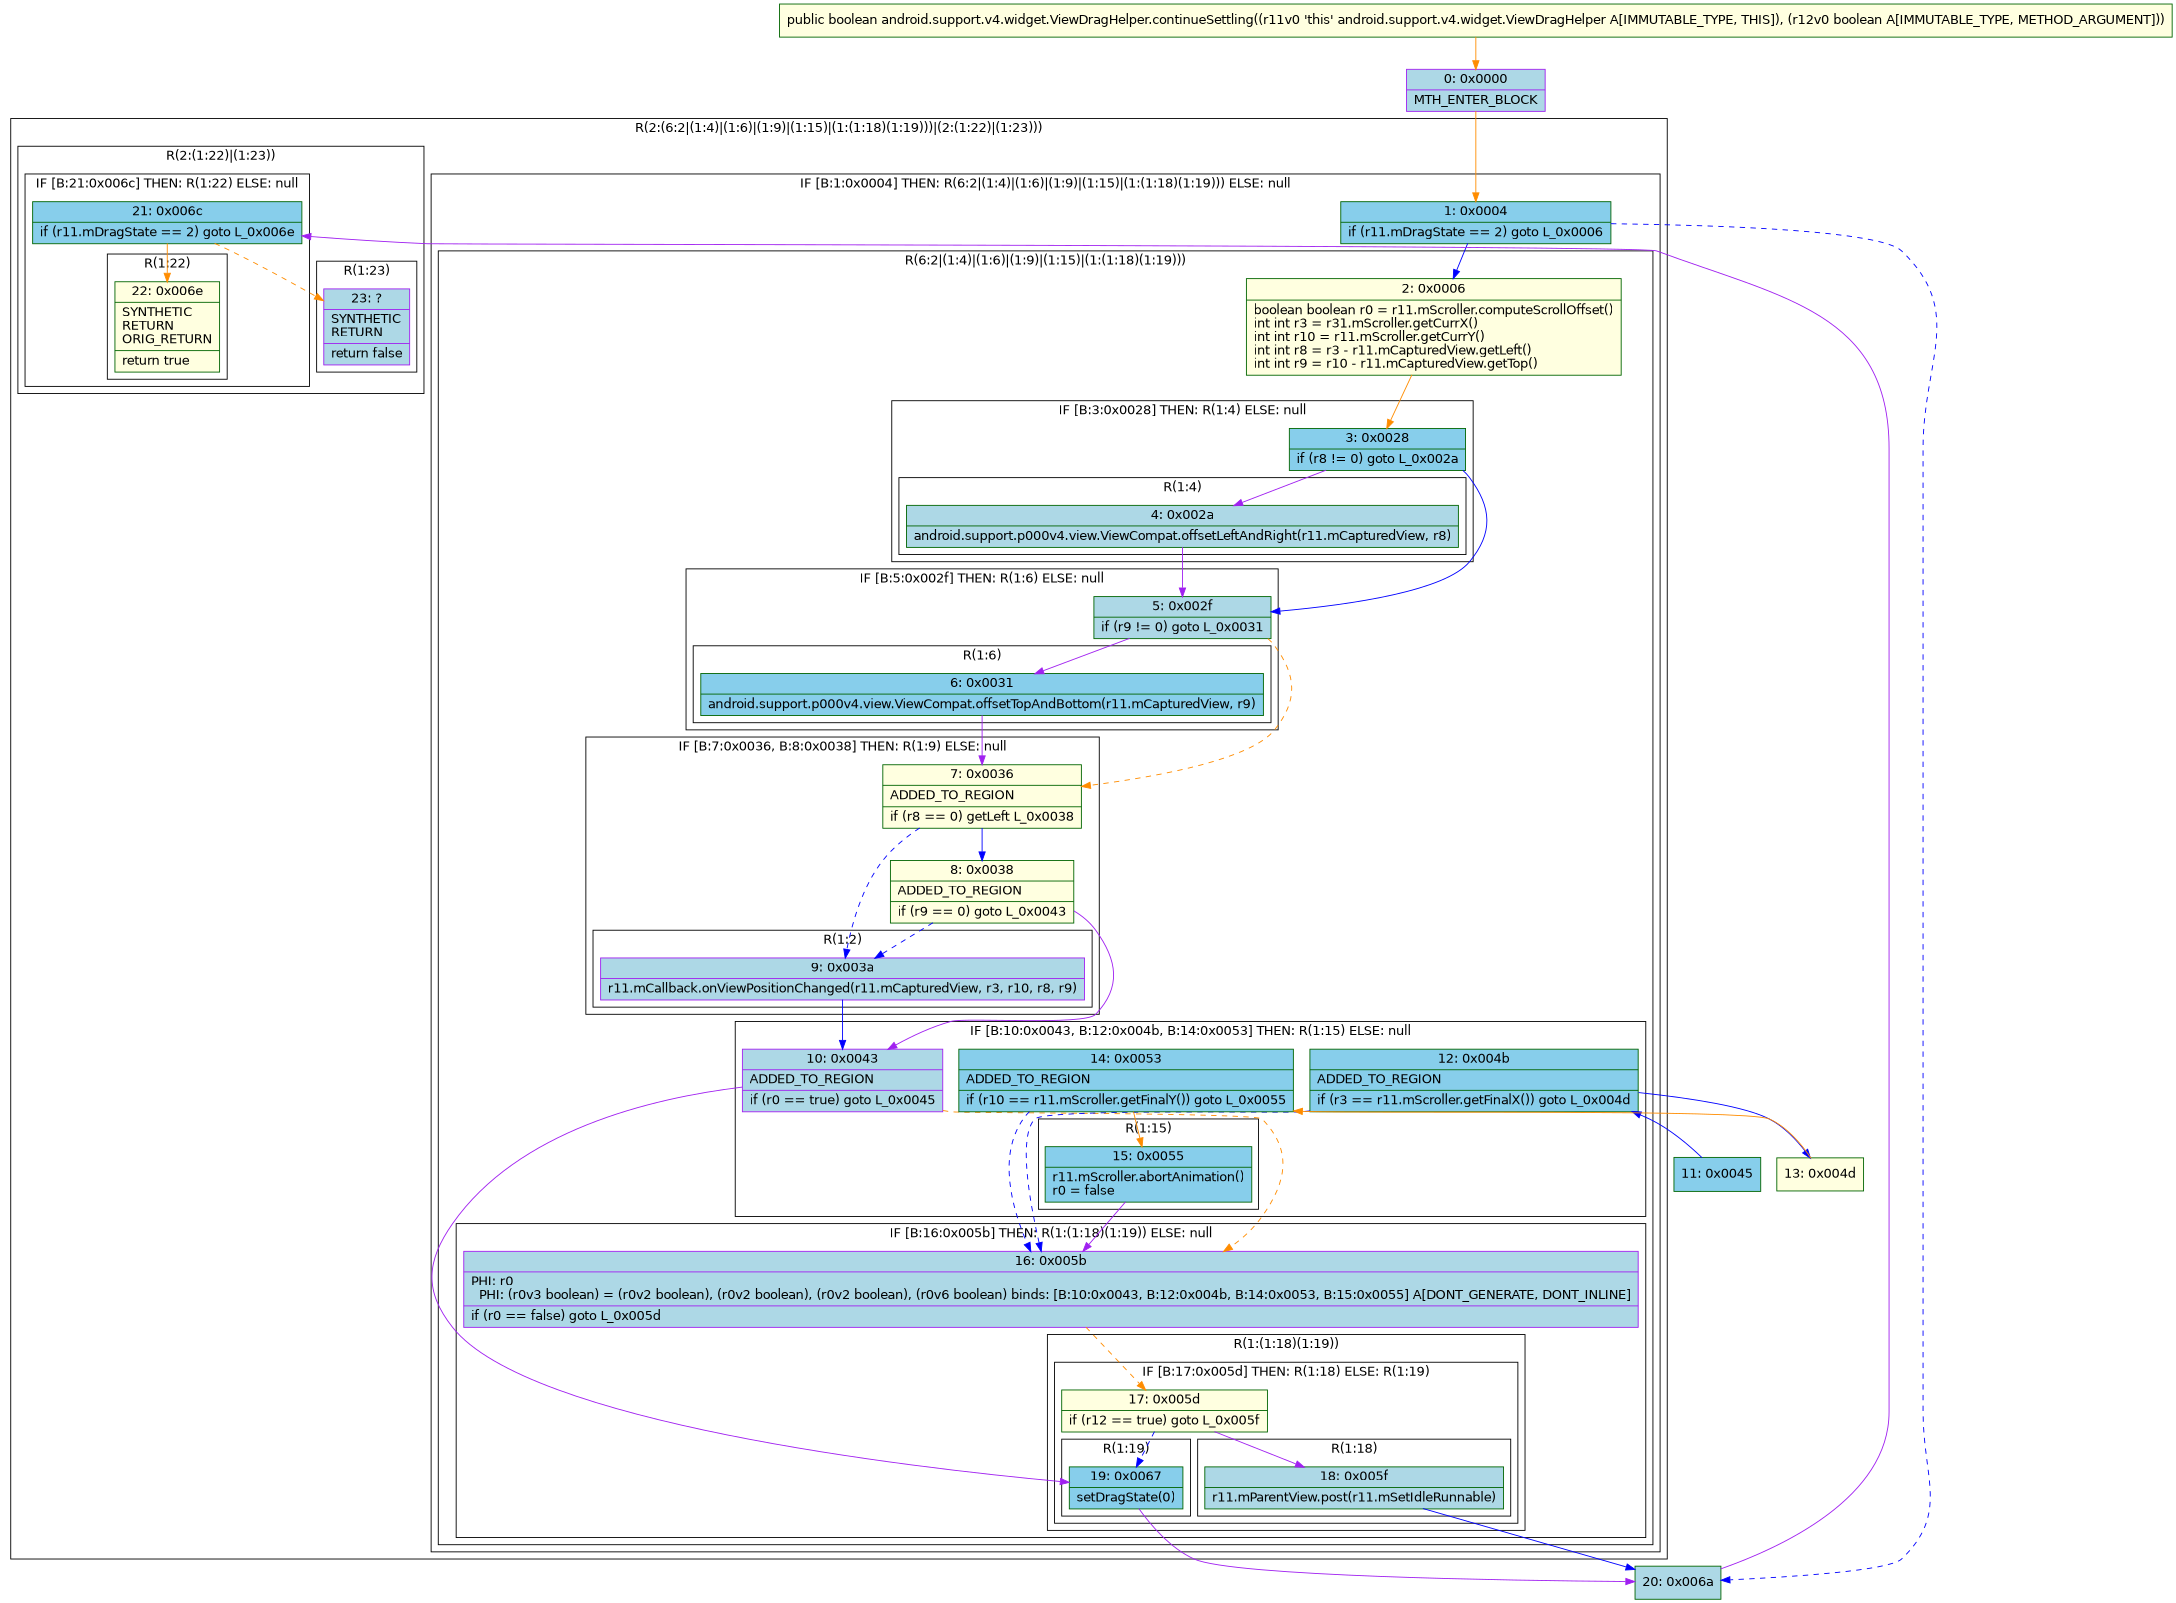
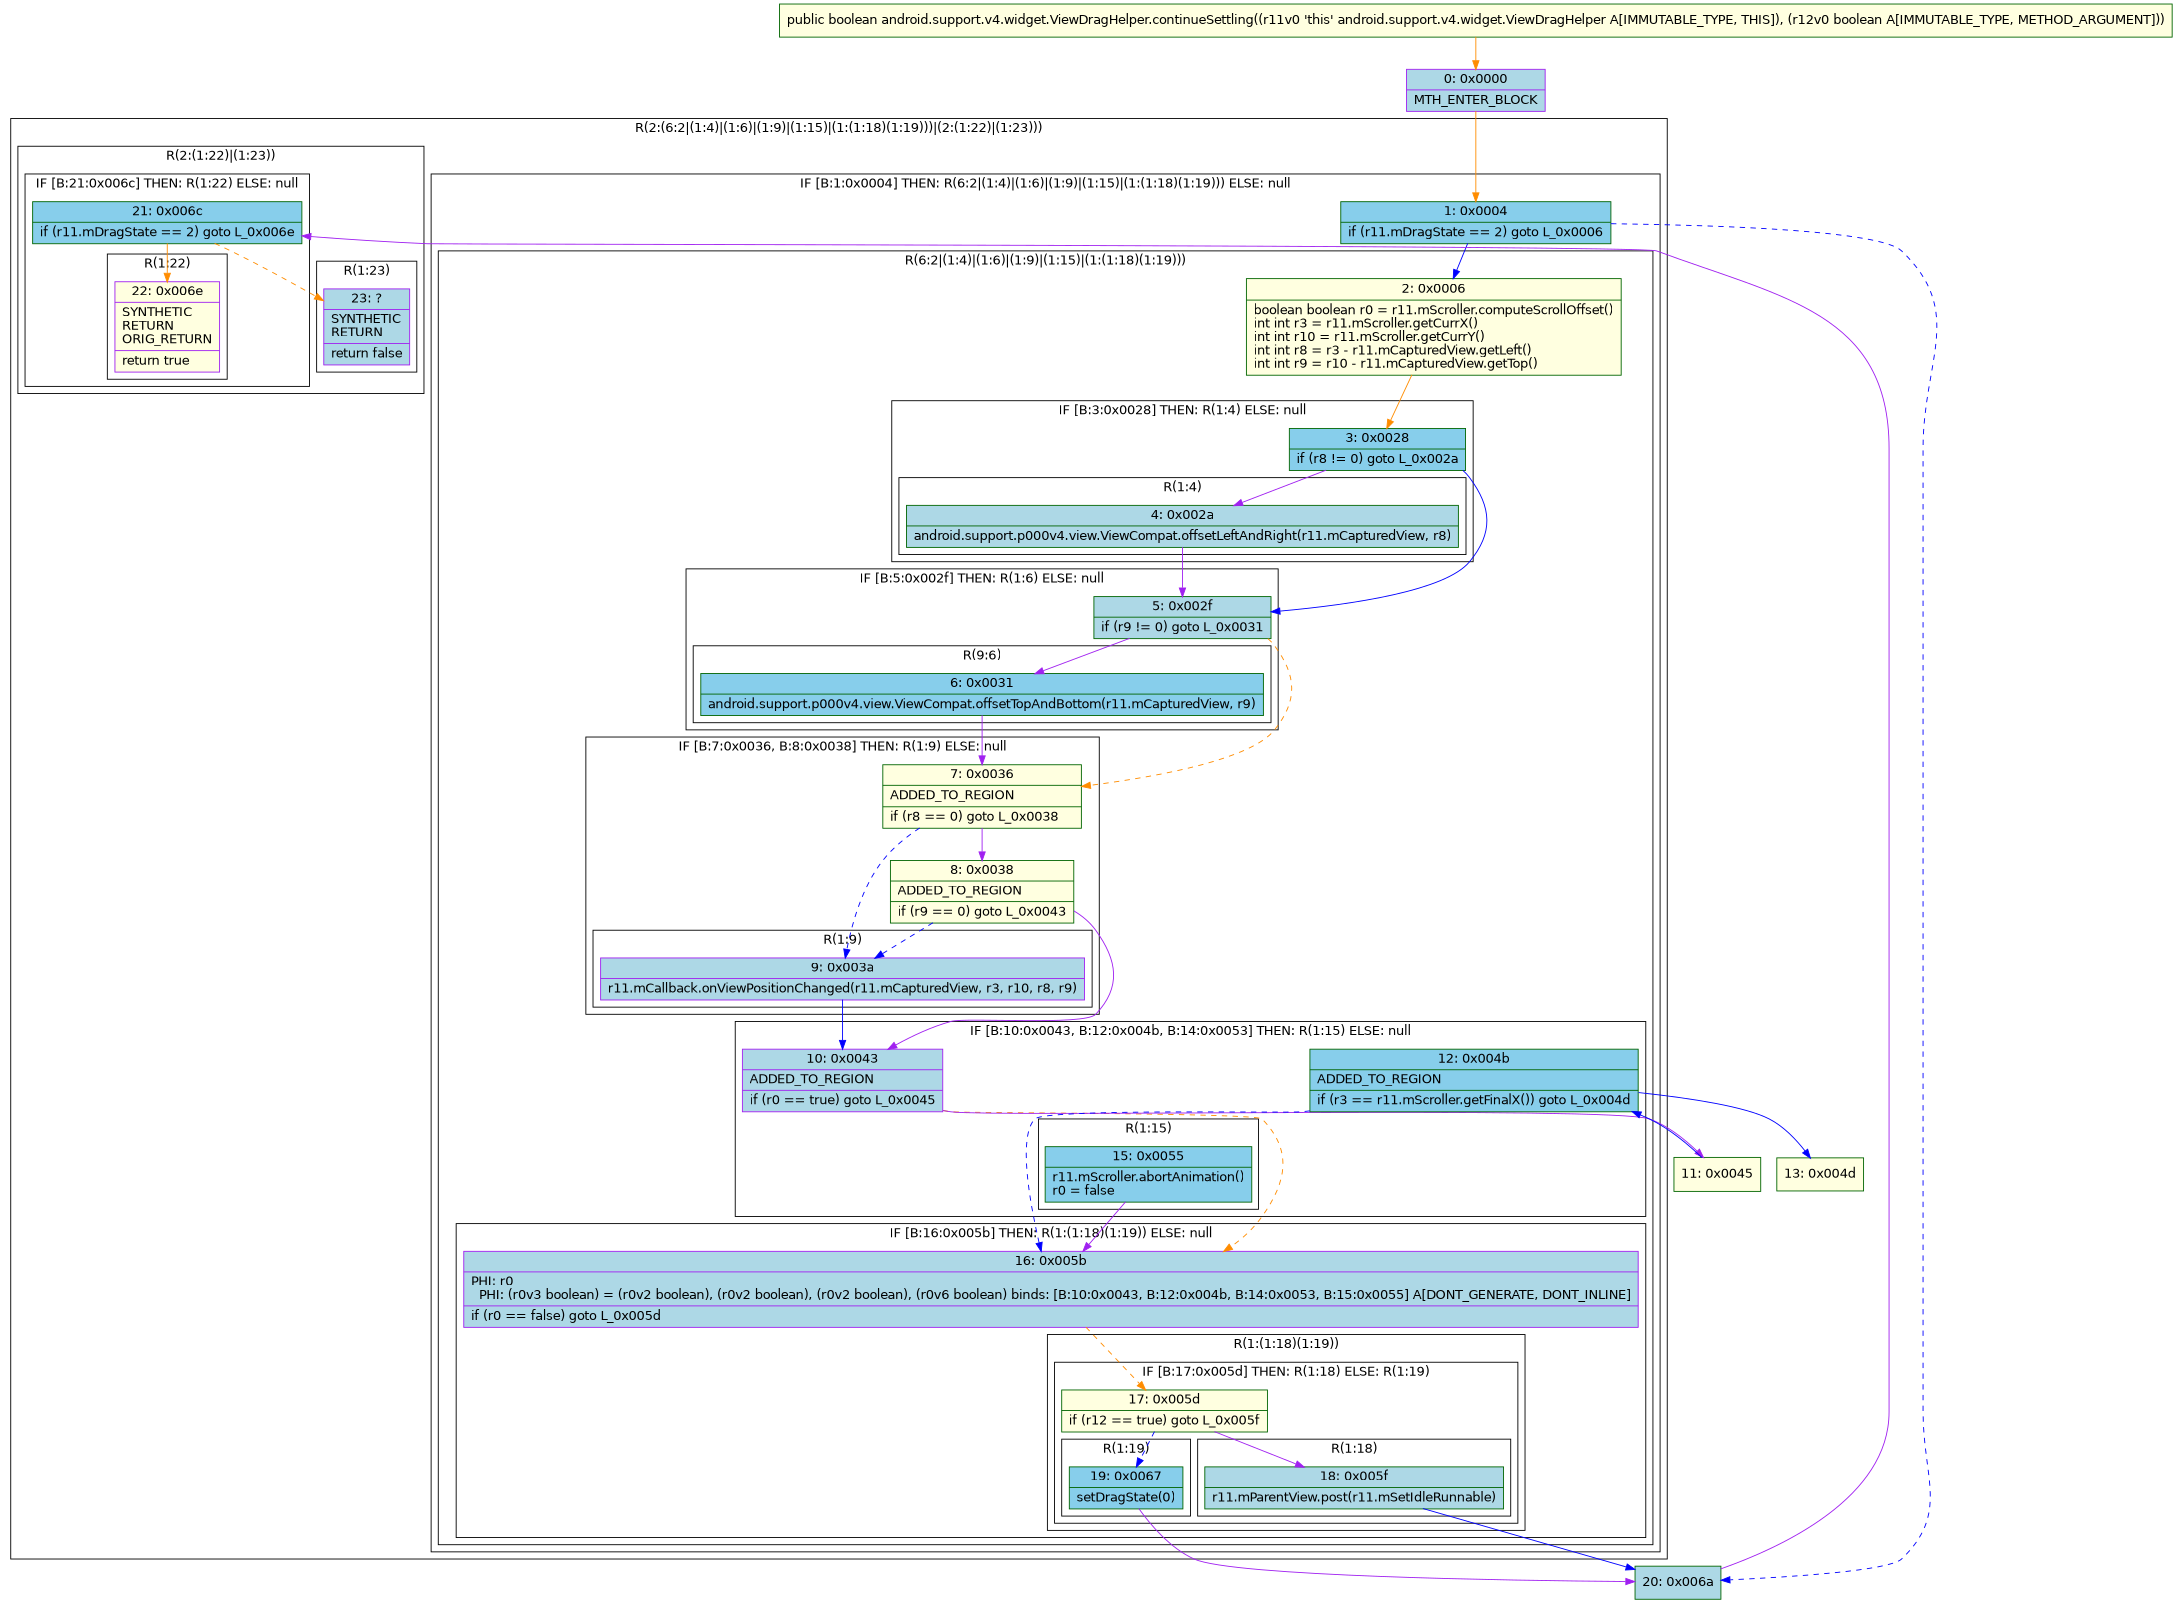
(1366, 324) -> (1366, 324)
(167, 327) -> (167, 327)
(982, 656) -> (982, 656)
(982, 817) -> (974, 817)
(982, 840) -> (982, 840)
(843, 941) -> (843, 941)
(1126, 1080) -> none
(1717, 1174) -> (1717, 1174)
(533, 1379) -> (1325, 1113)
